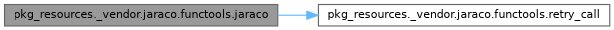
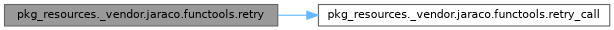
(141, 15) -> (141, 15)
